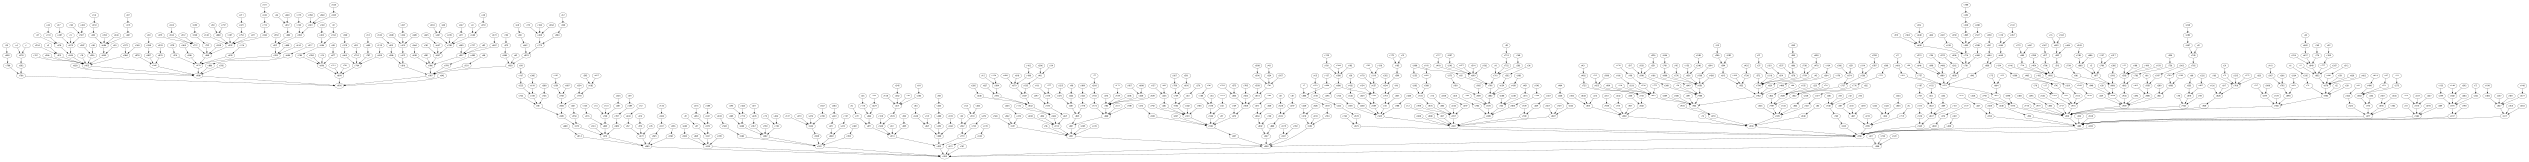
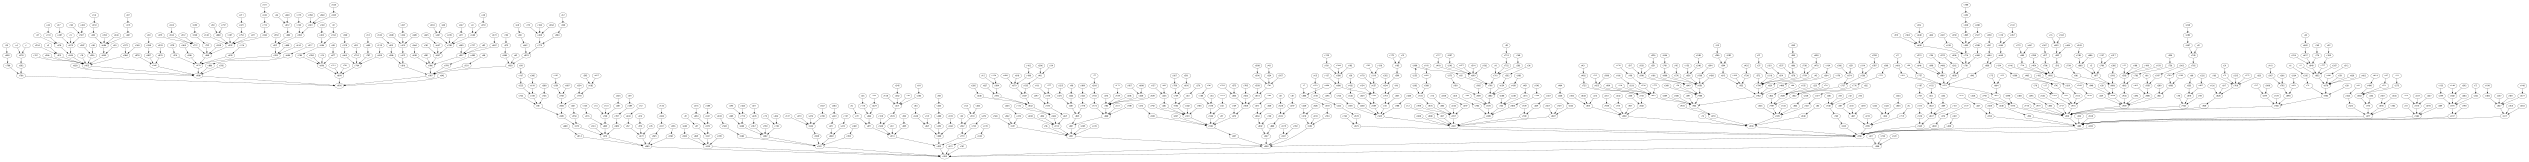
(1414, 70) -> (1416, 71)
(1327, 80) -> (1332, 80)
(1653, 81) -> (1664, 81)
(2337, 86) -> none
